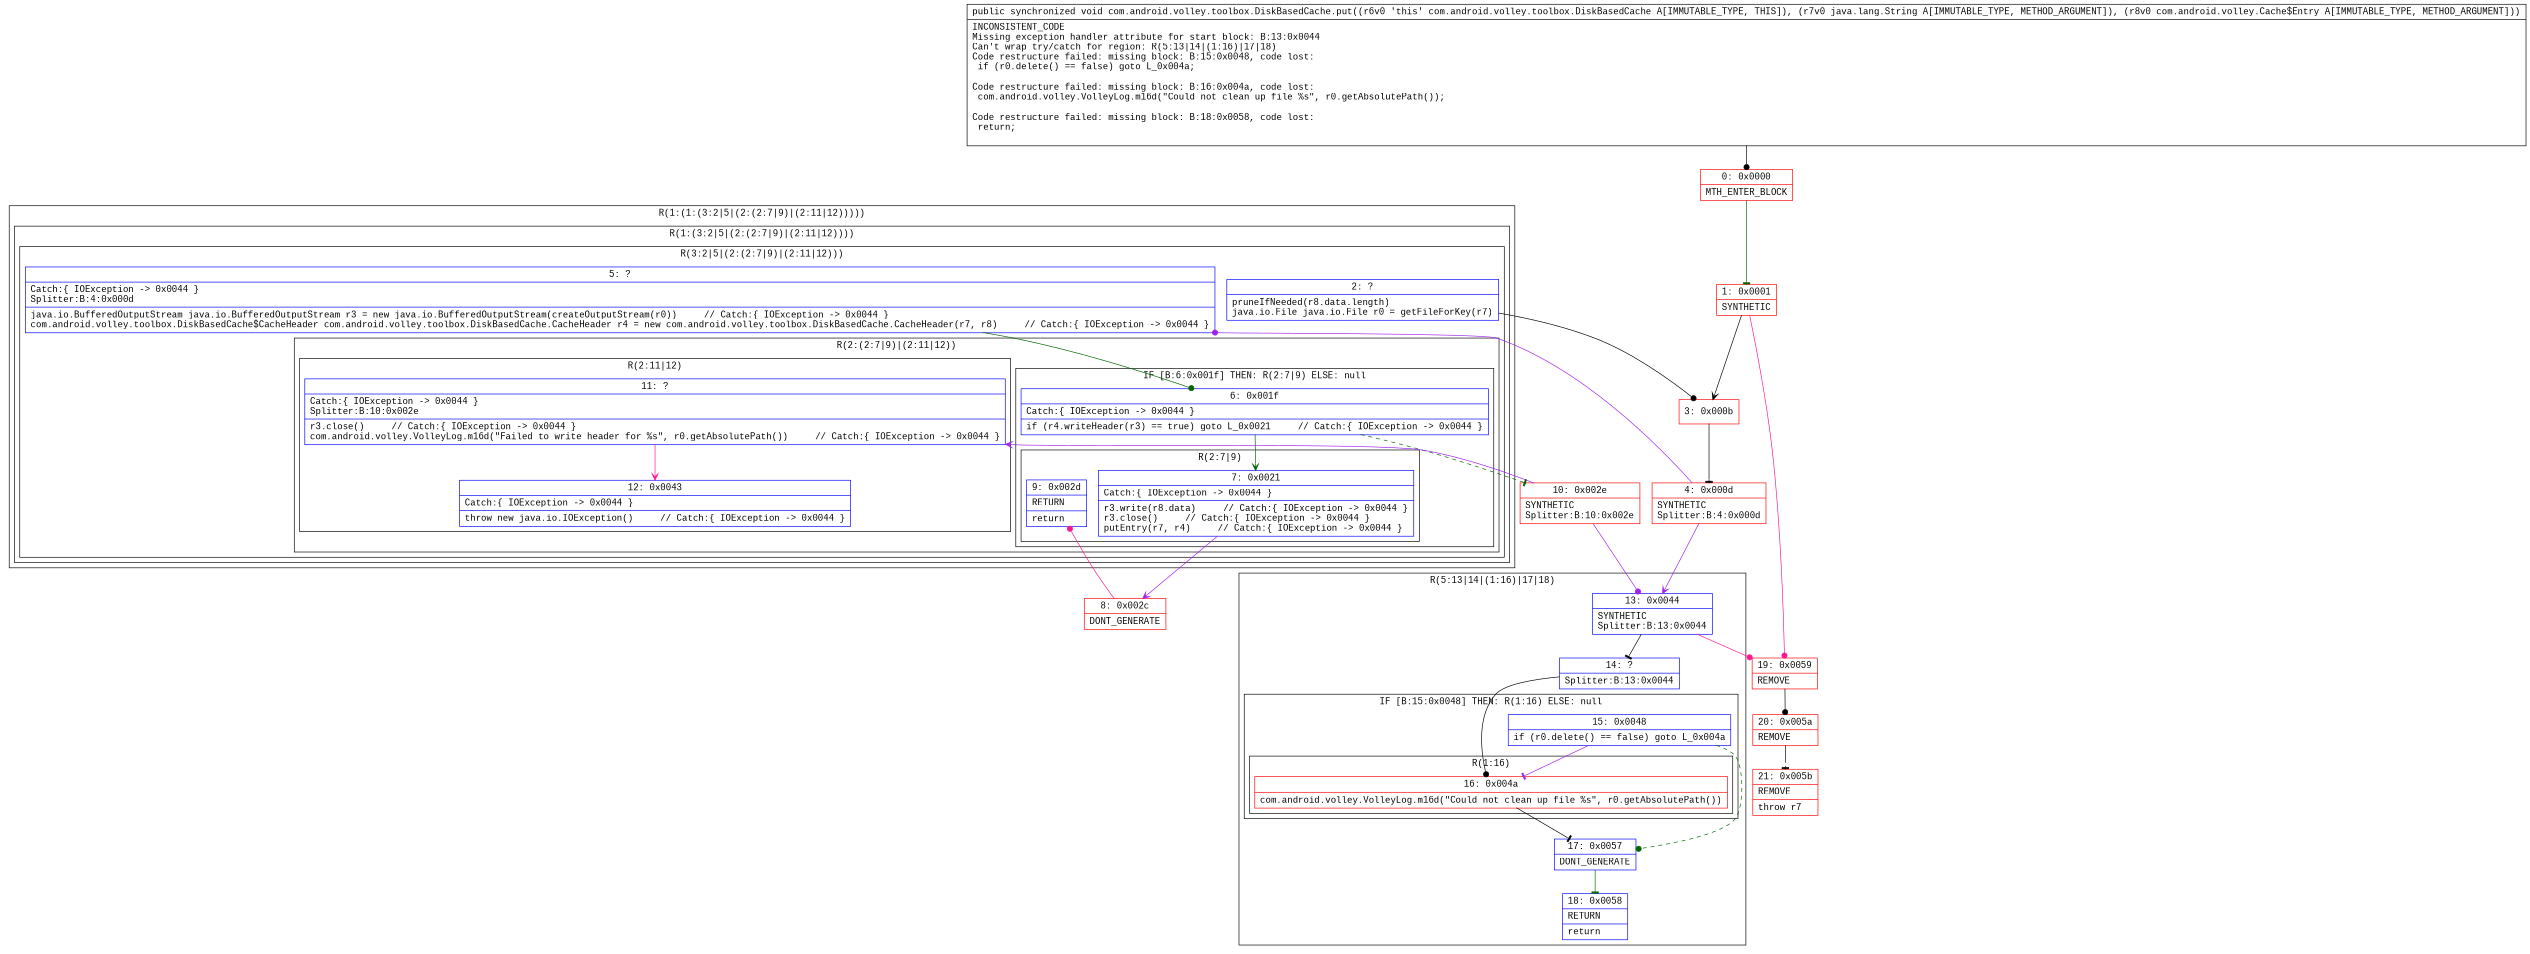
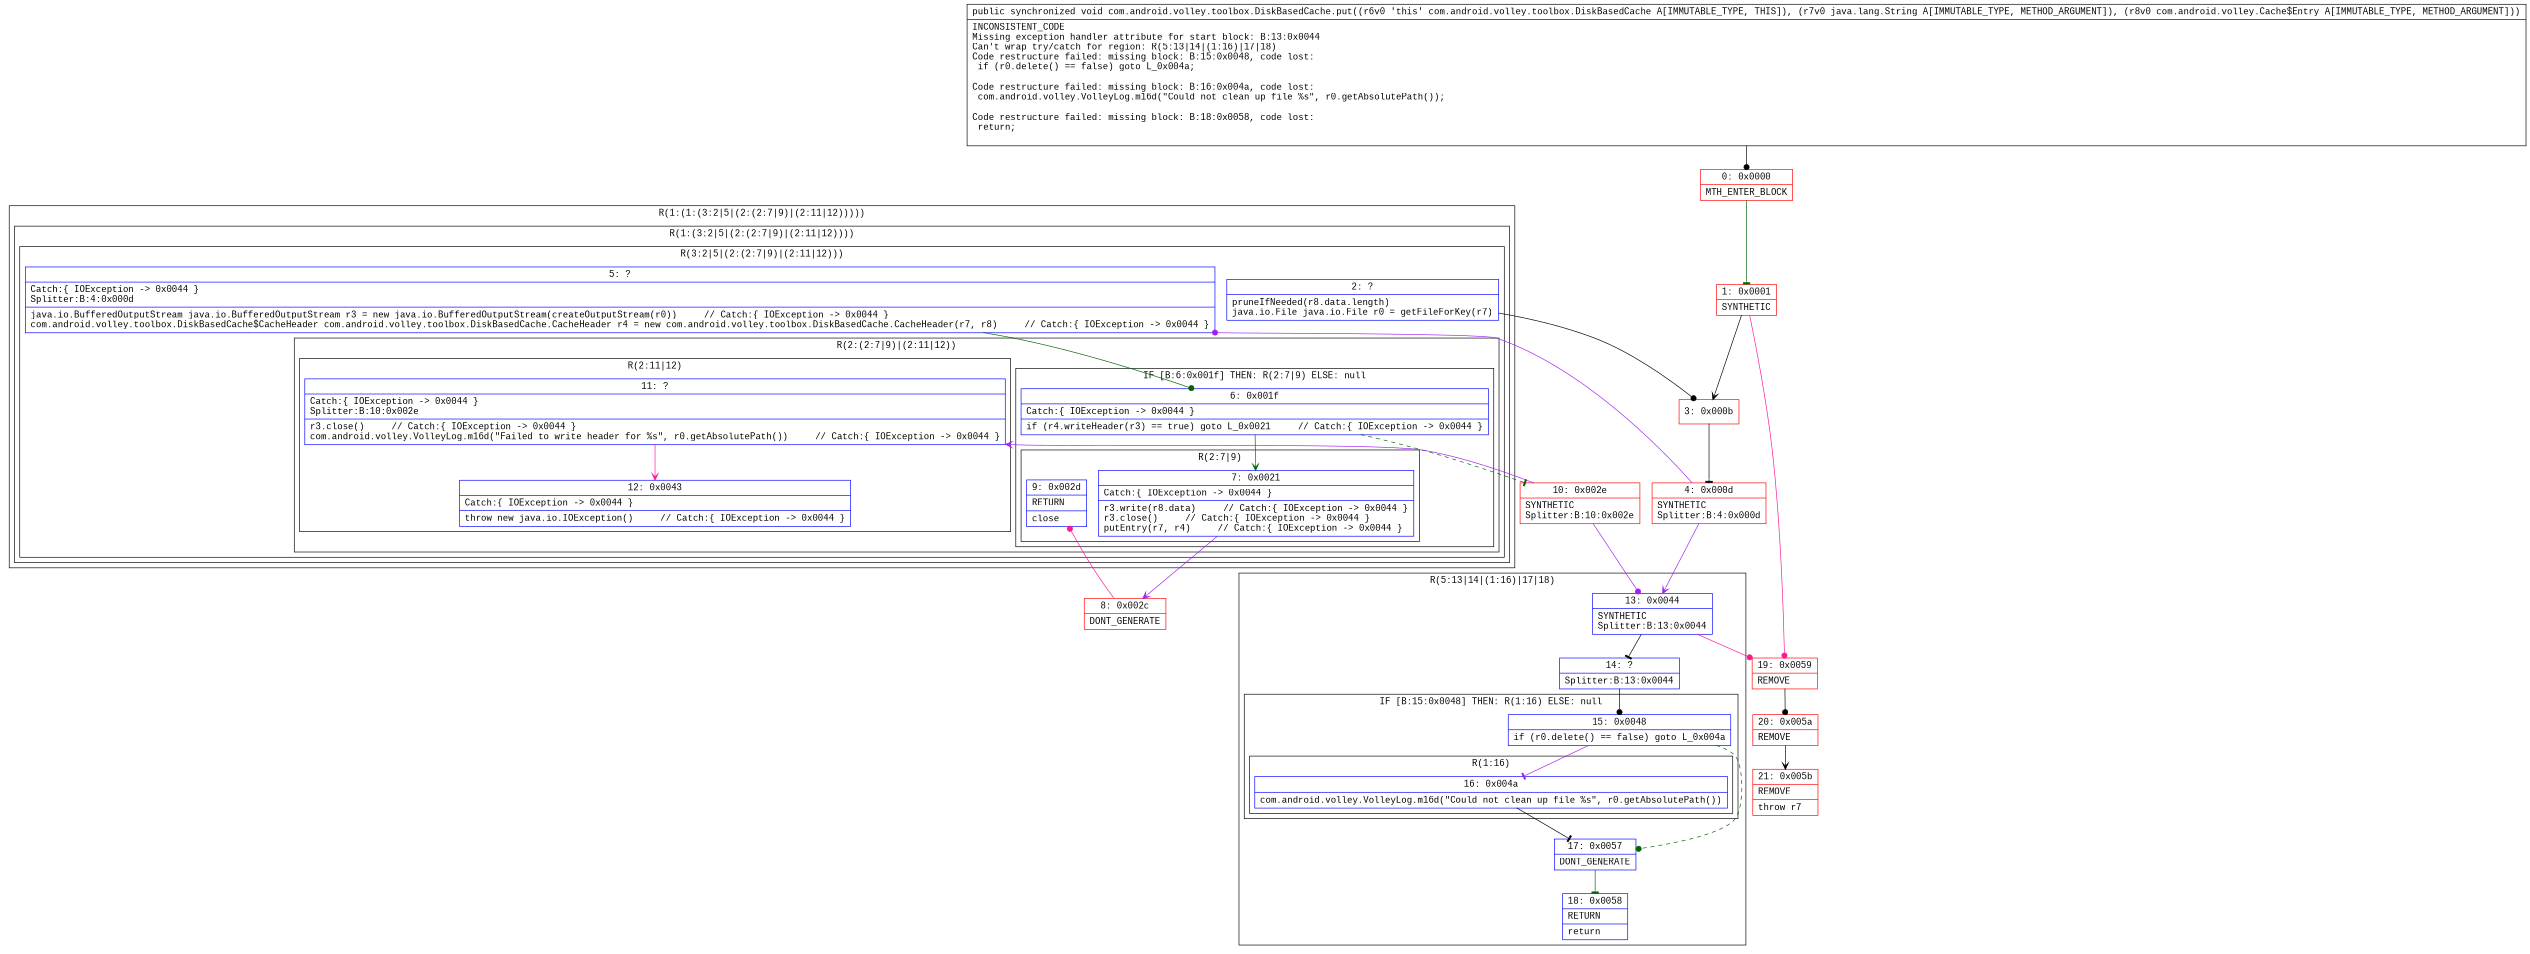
(1048, 518) -> (1046, 518)
(1492, 700) -> (1620, 699)
(1785, 754) -> (1785, 754)
(1491, 792) -> (1491, 792)
